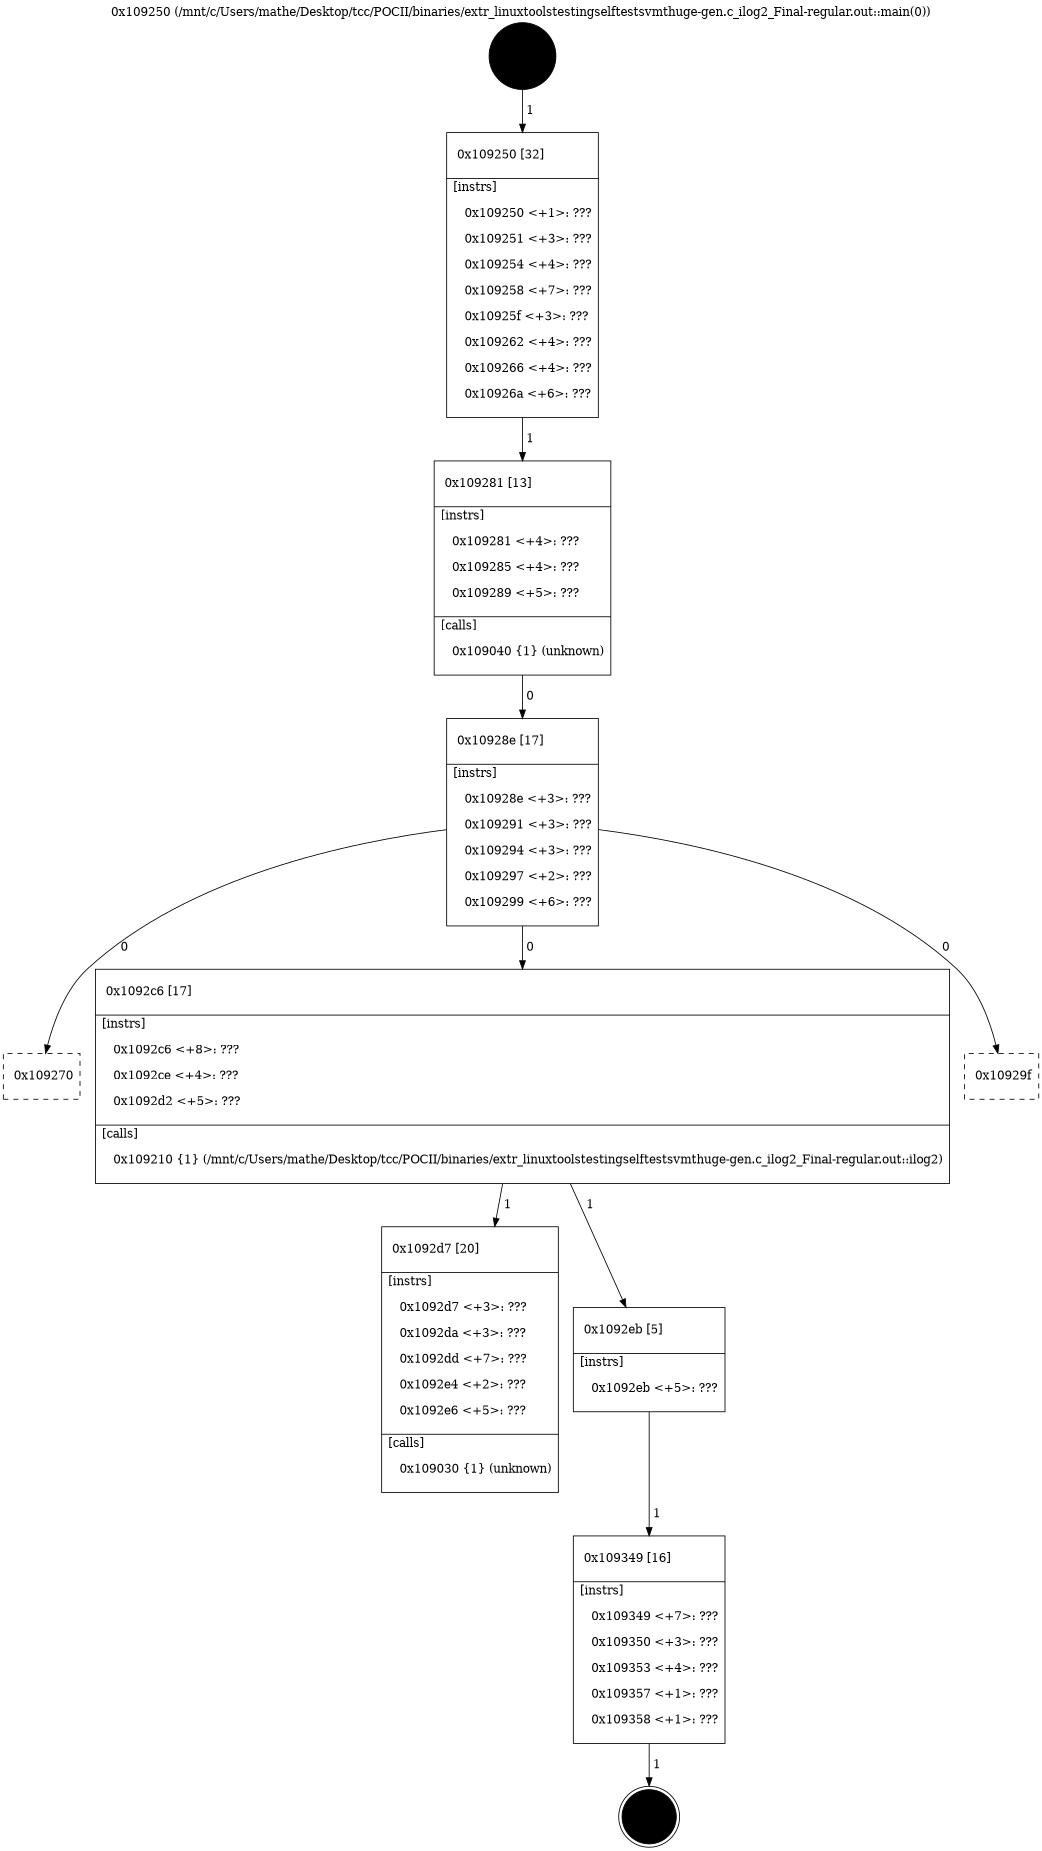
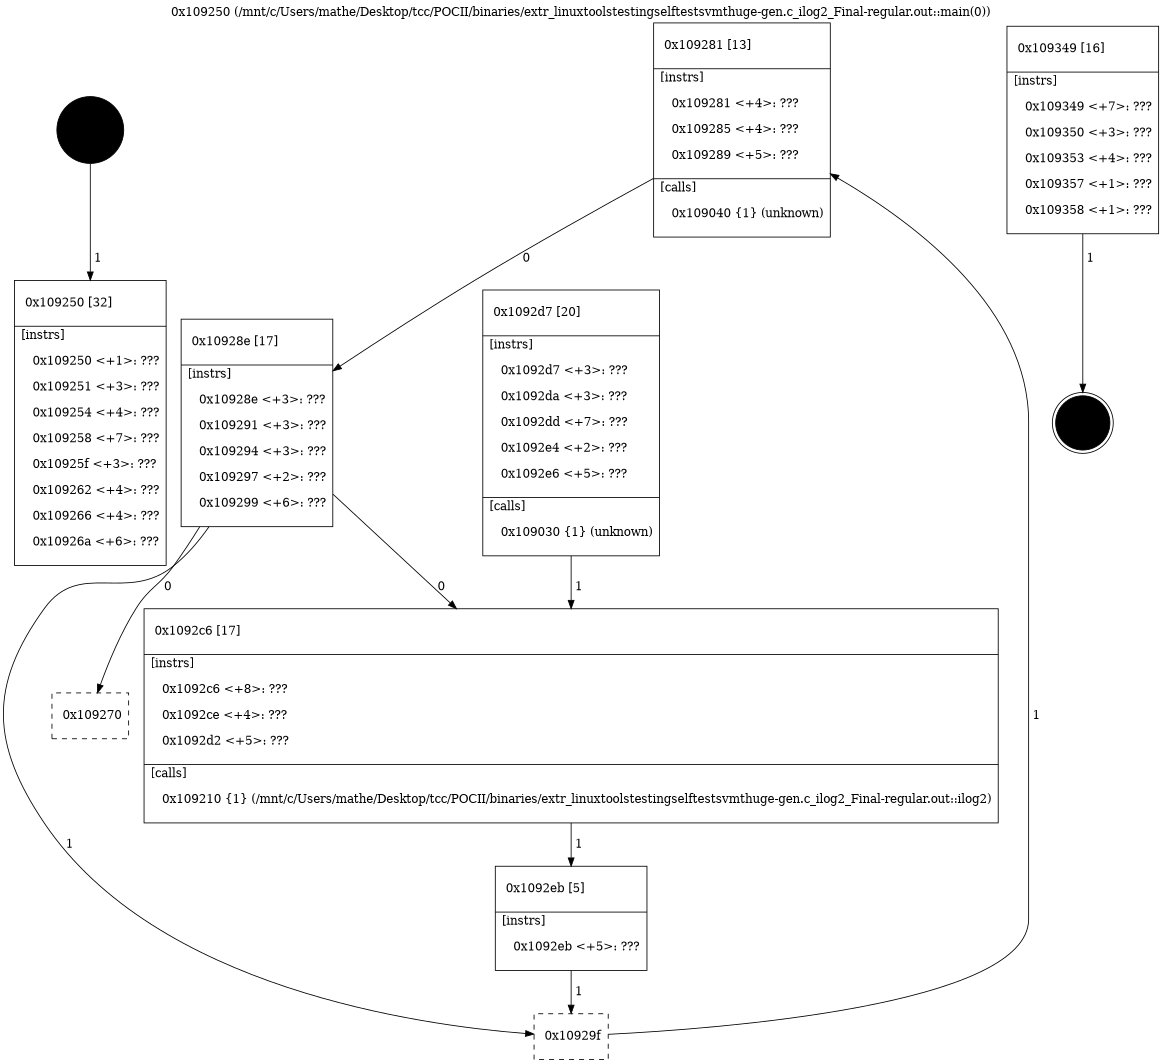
(522, 435) -> (1029, 735)
(944, 948) -> (68, 845)
(499, 1201) -> (571, 578)
(649, 1470) -> (571, 988)
